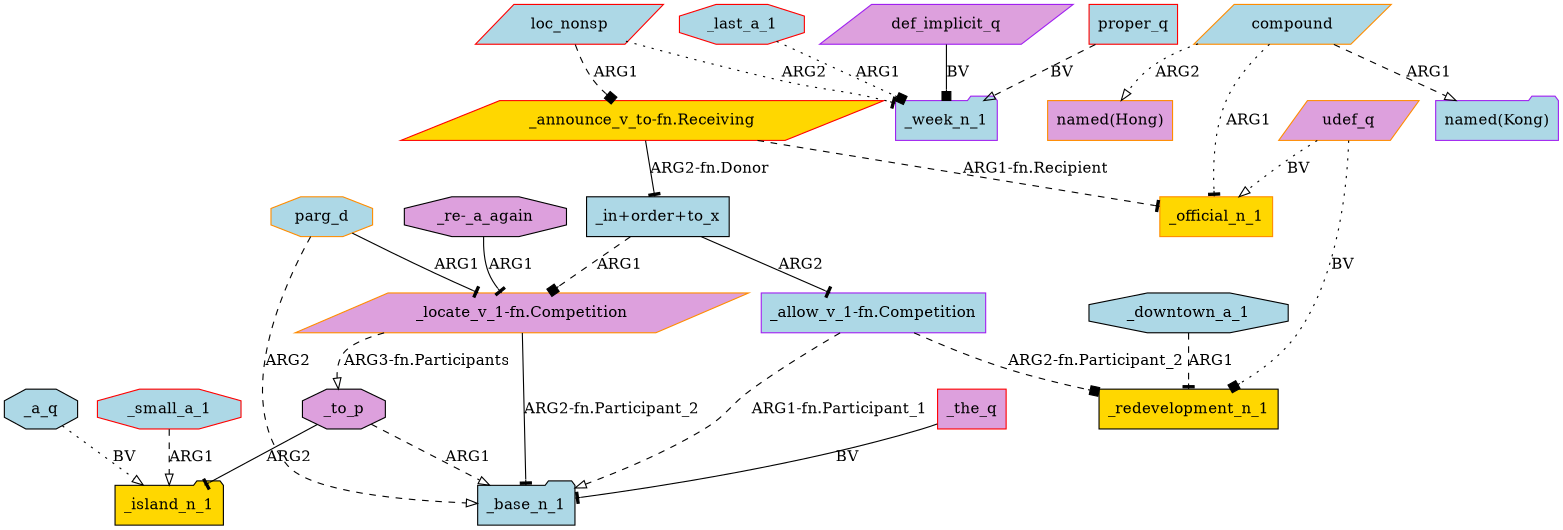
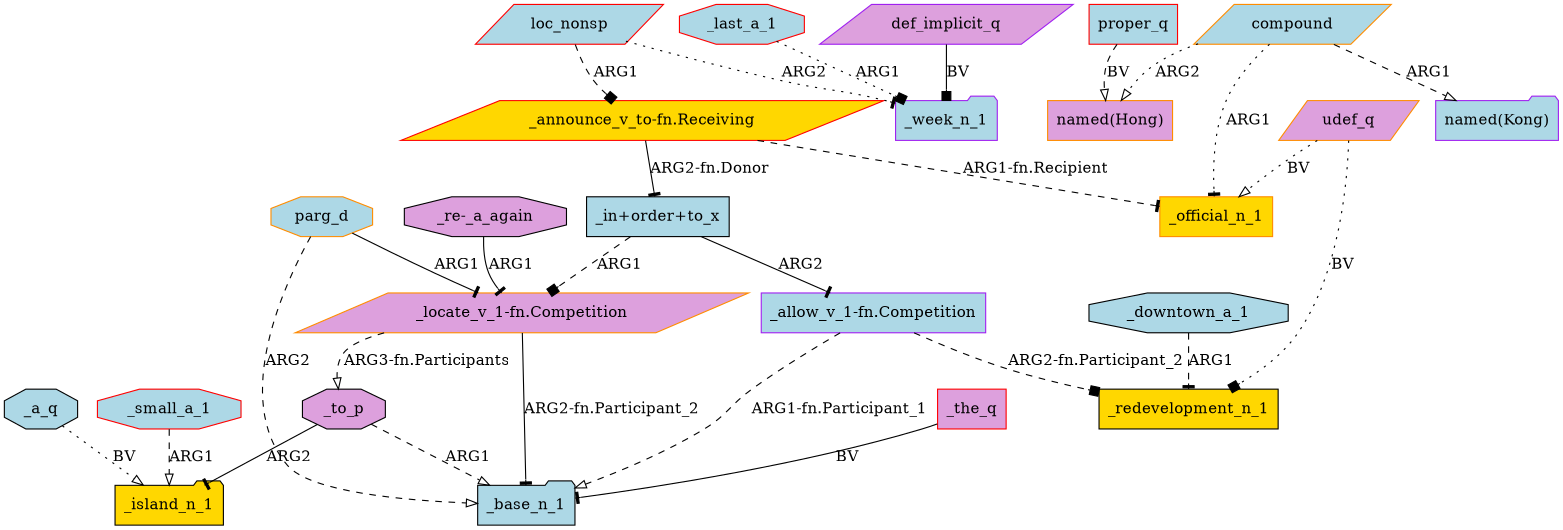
(1045, 70) -> (1106, 66)
